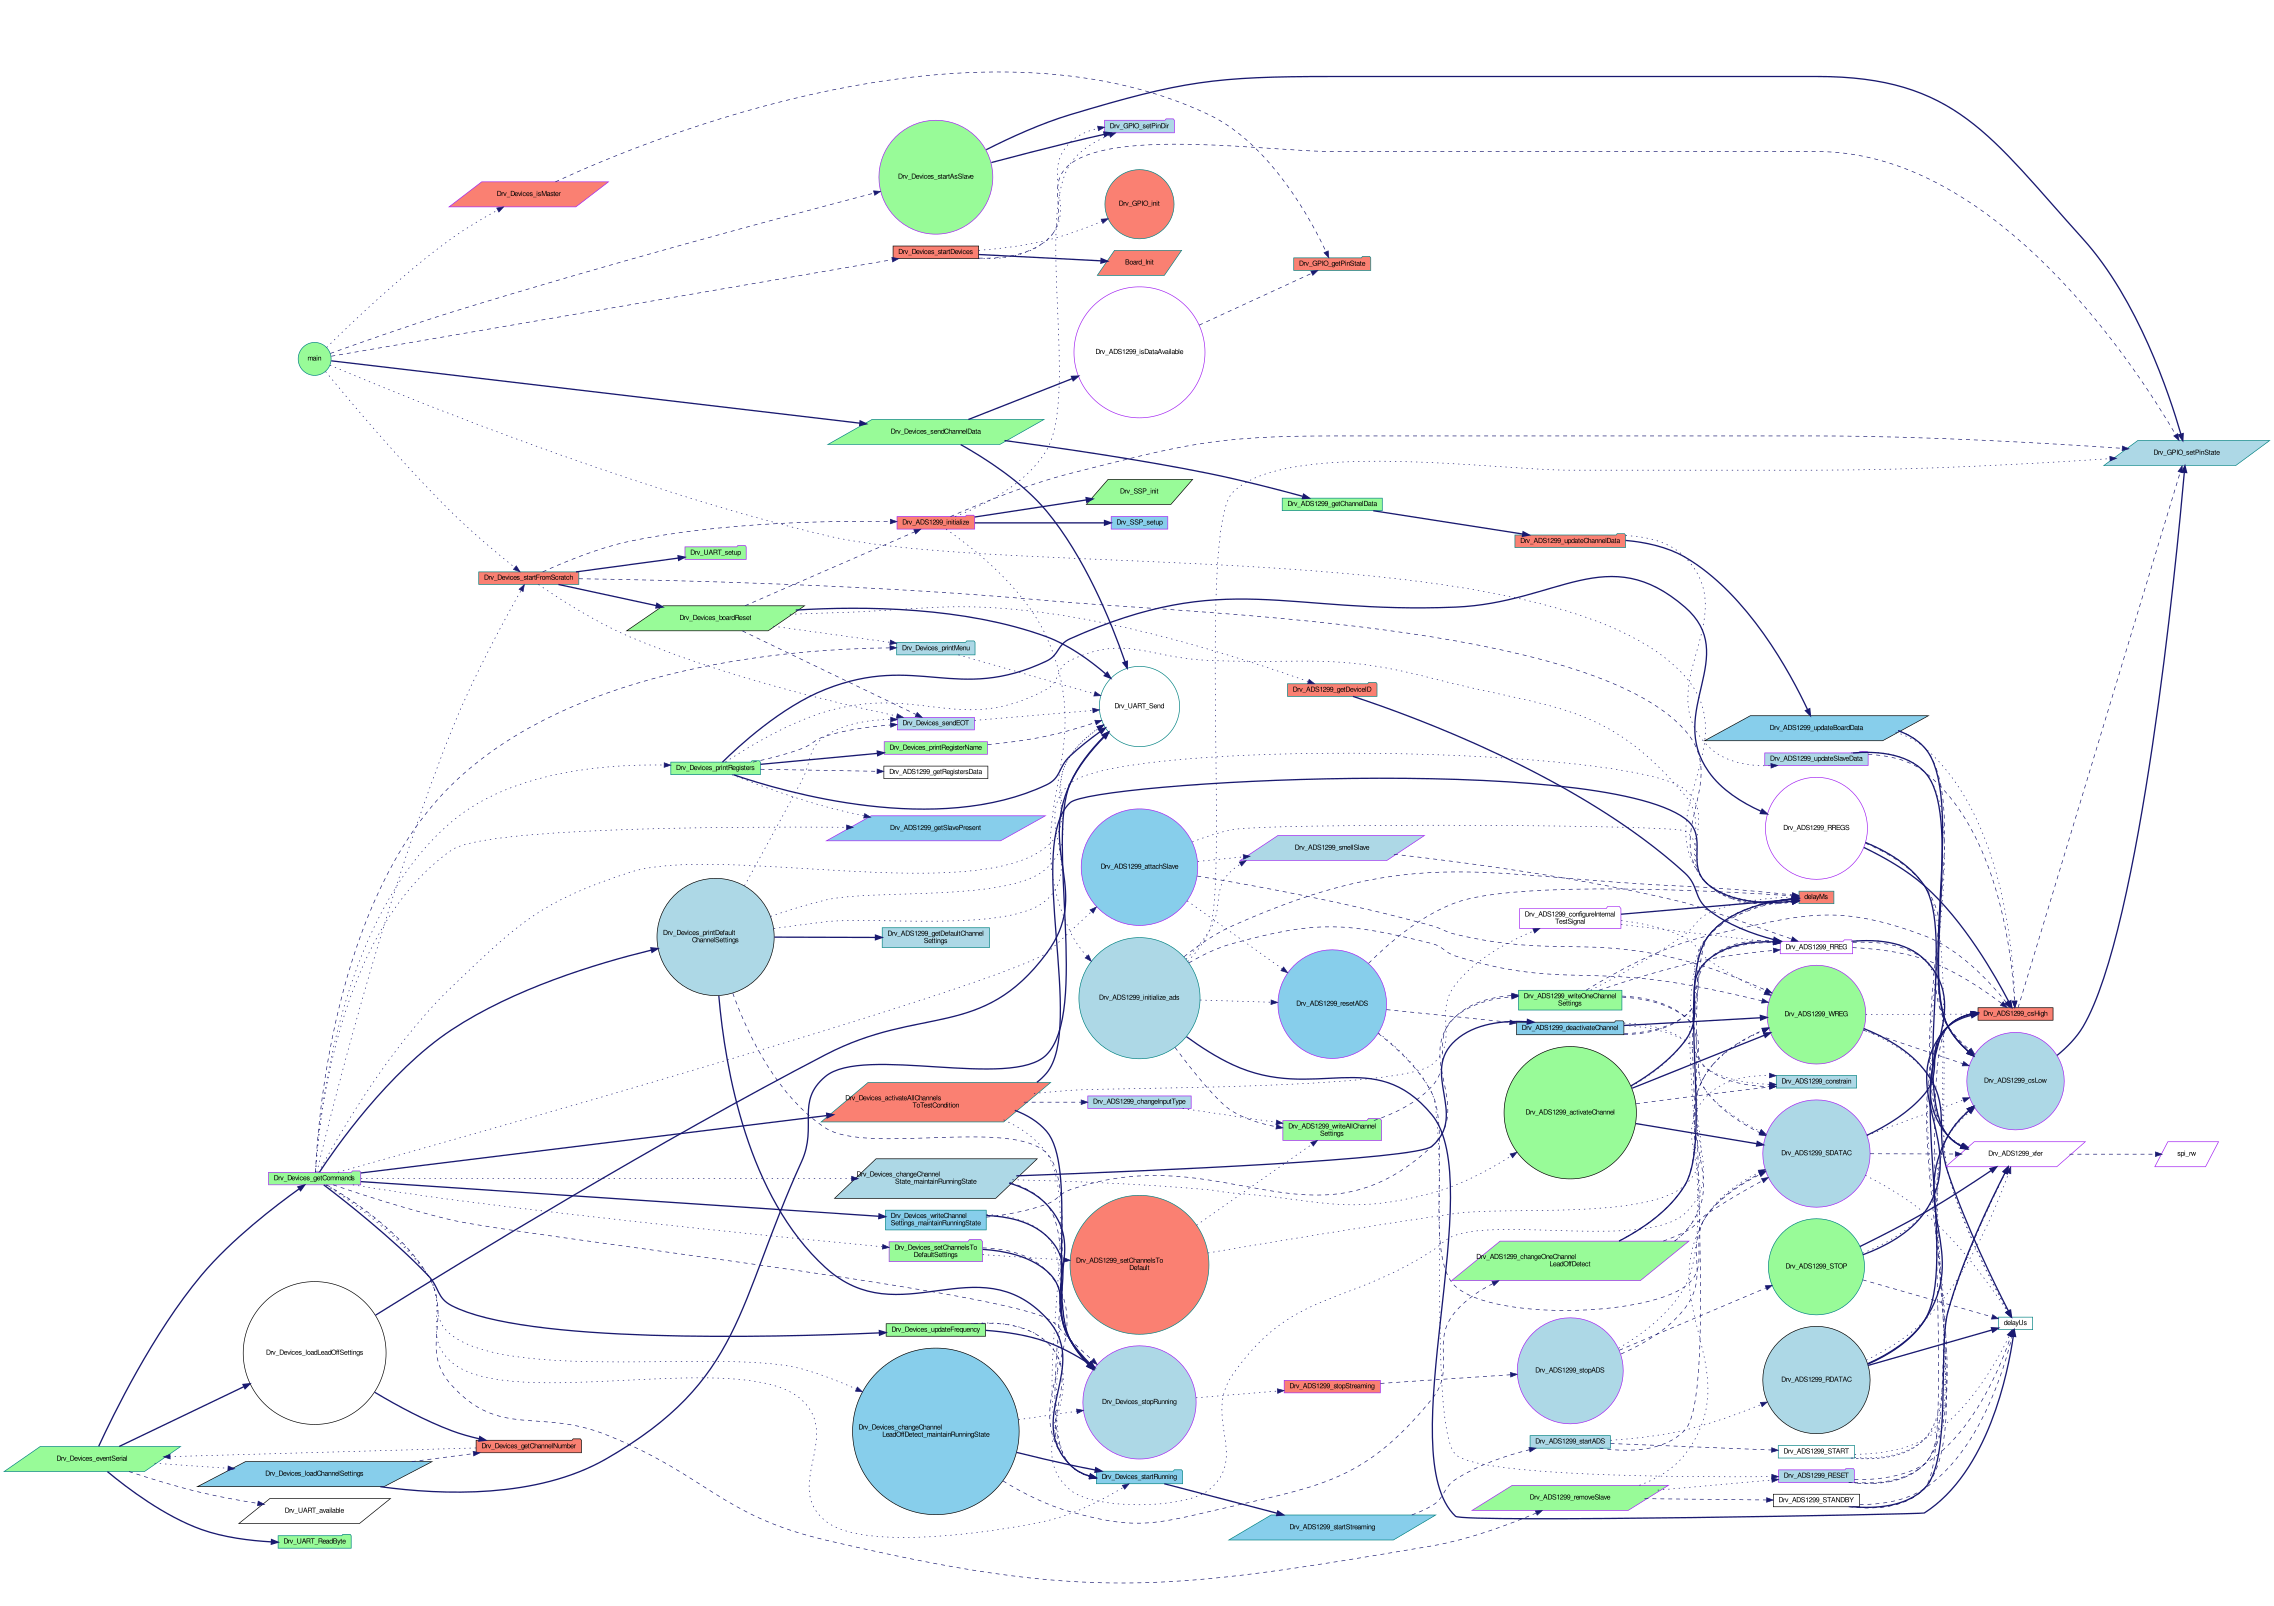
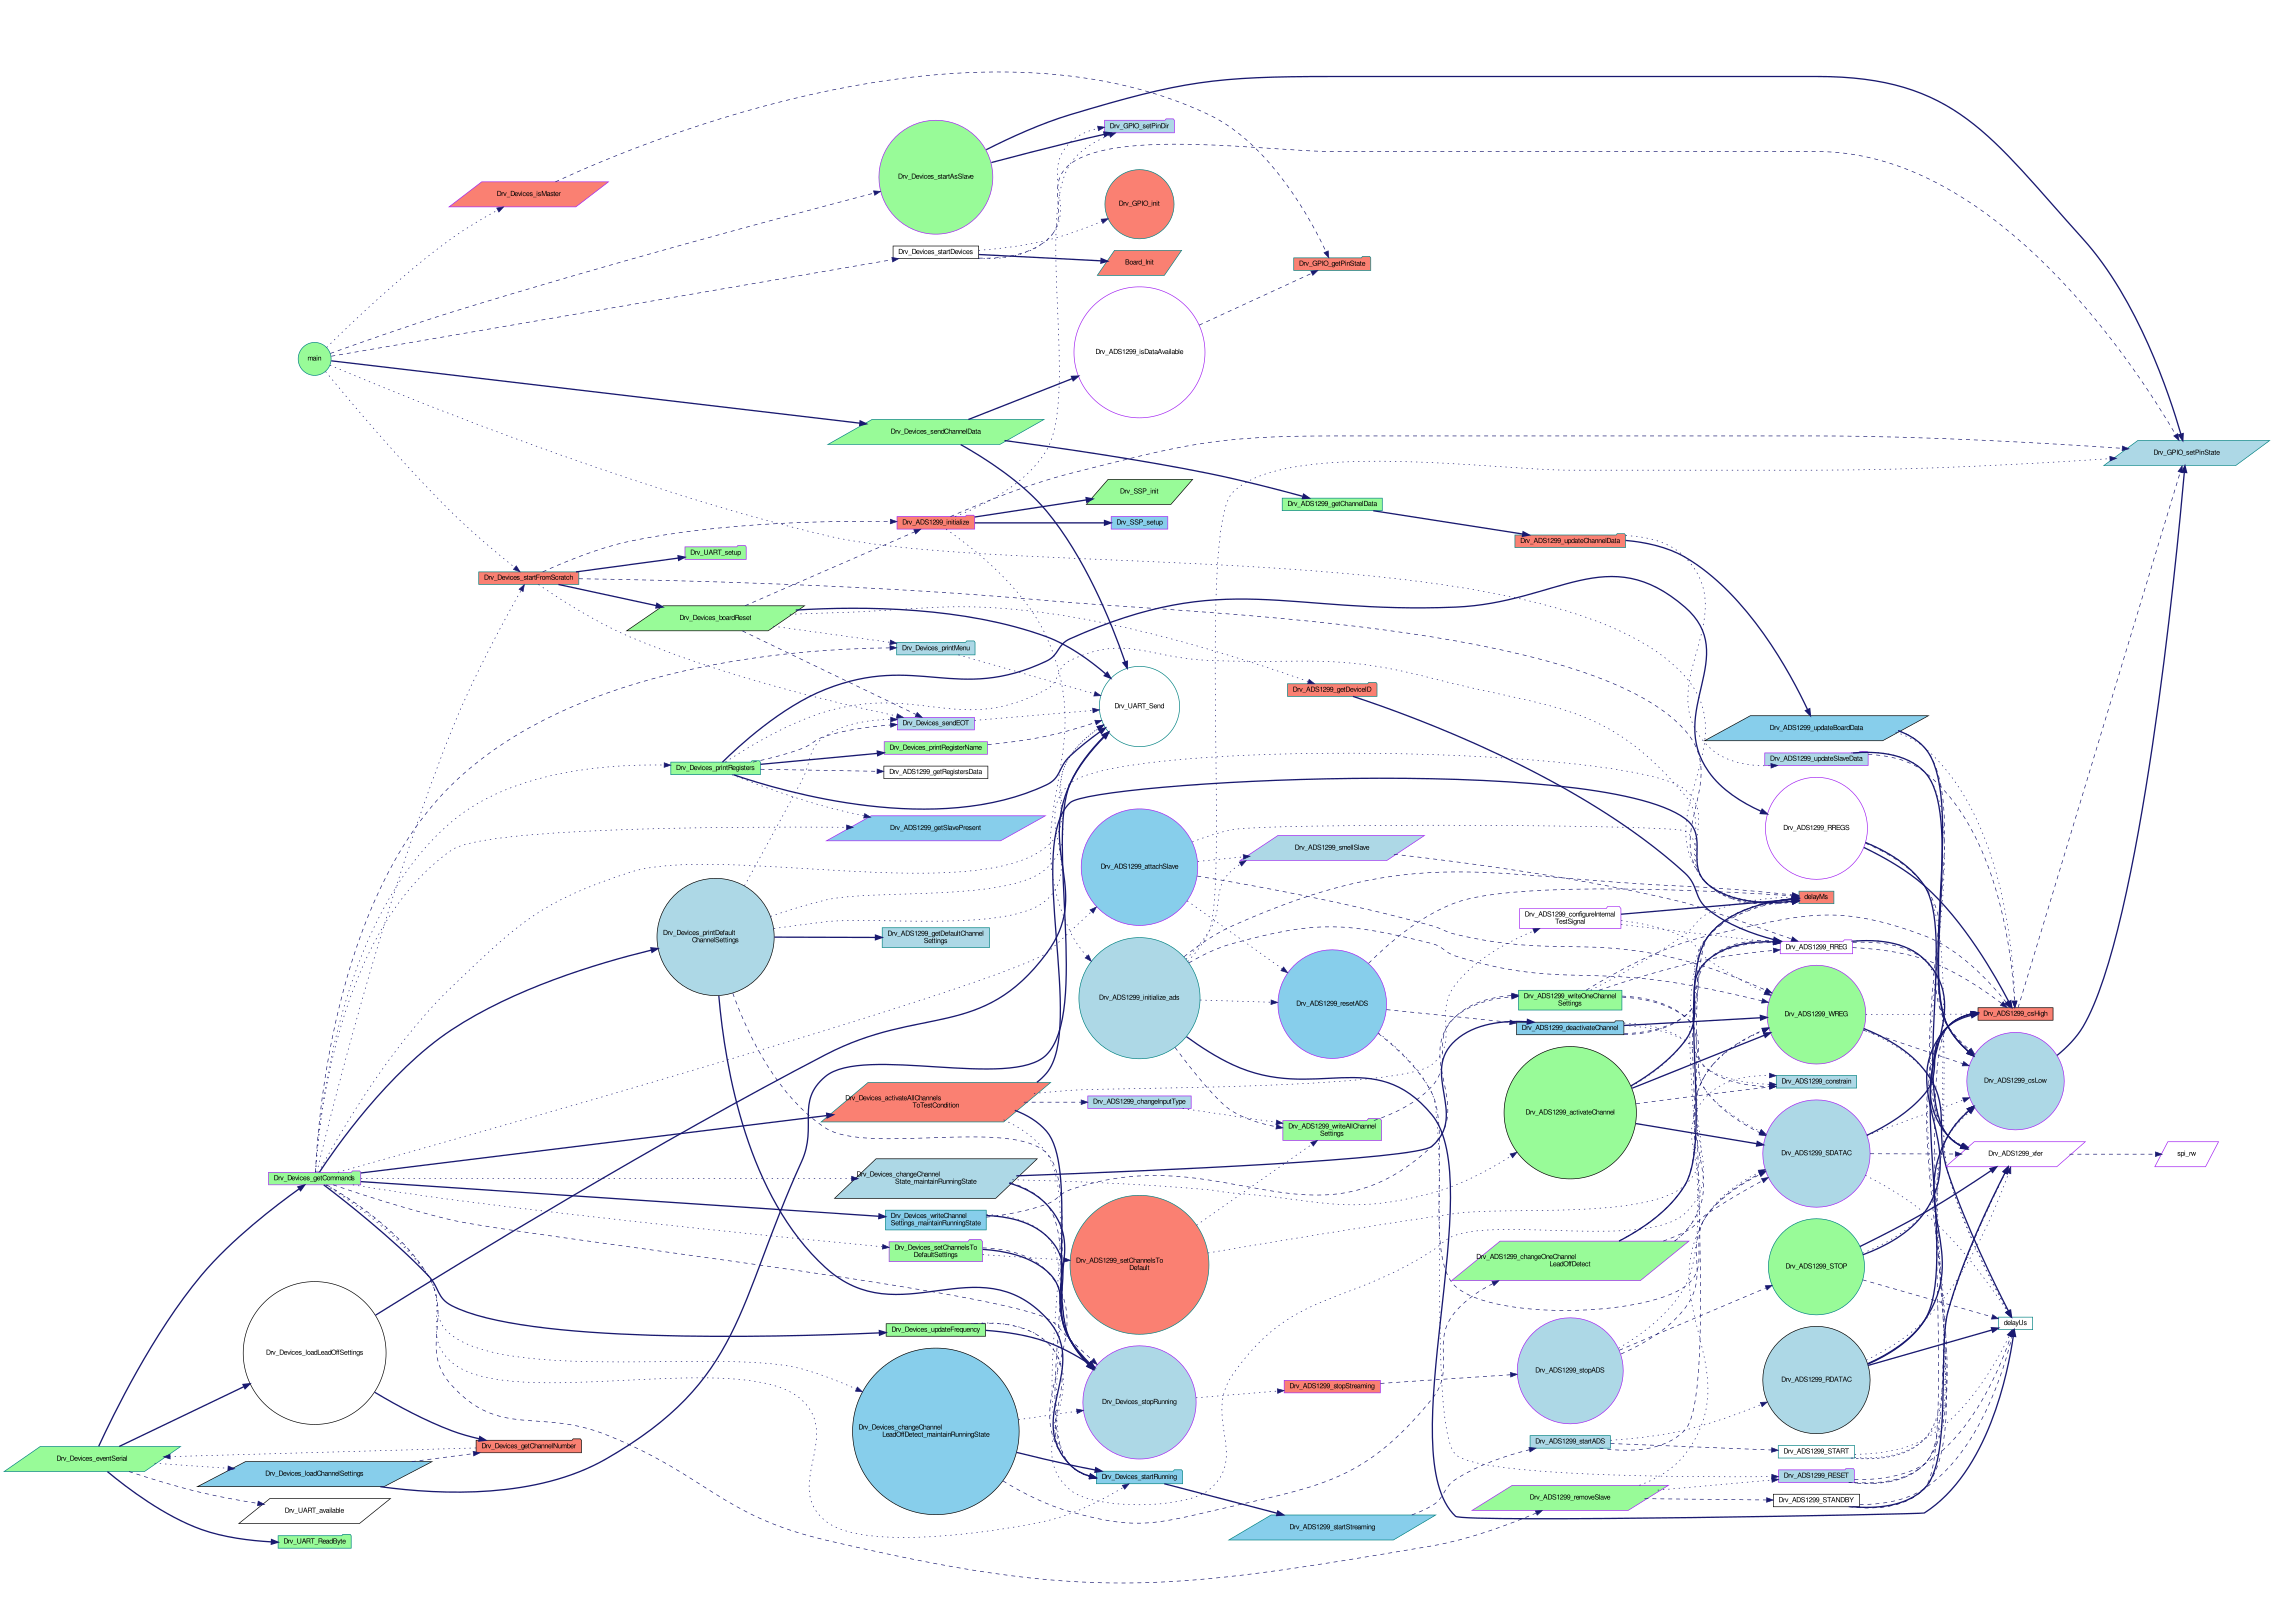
(936, 252) -> (936, 252)
